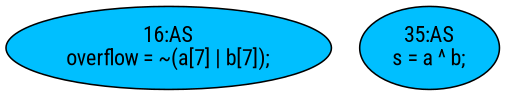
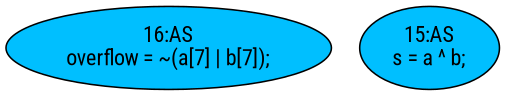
(430, 48) -> (430, 48)
